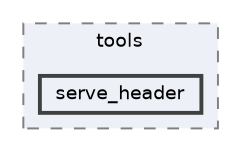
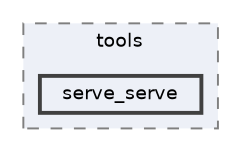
(121, 94) -> (121, 94)
